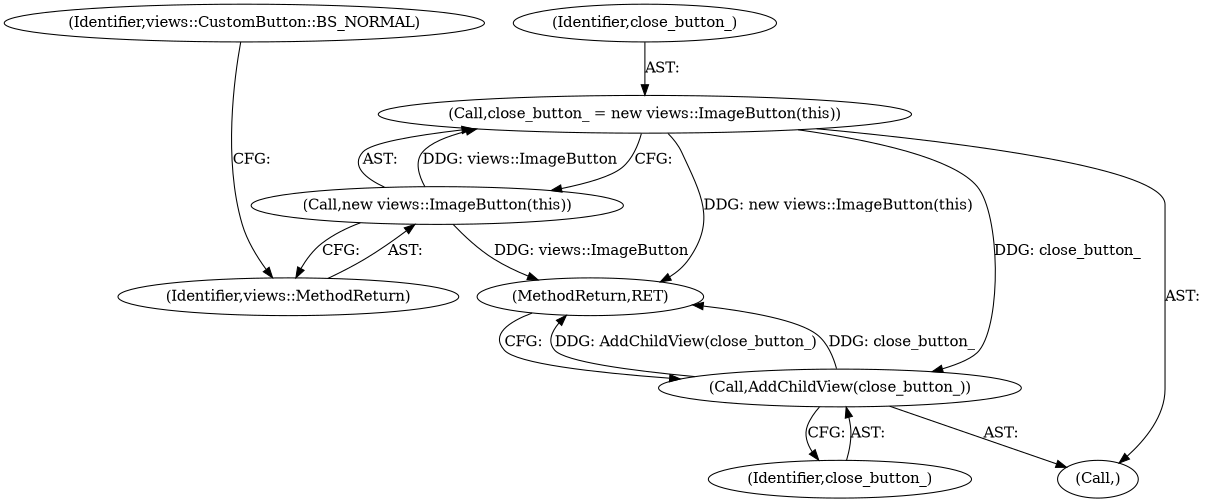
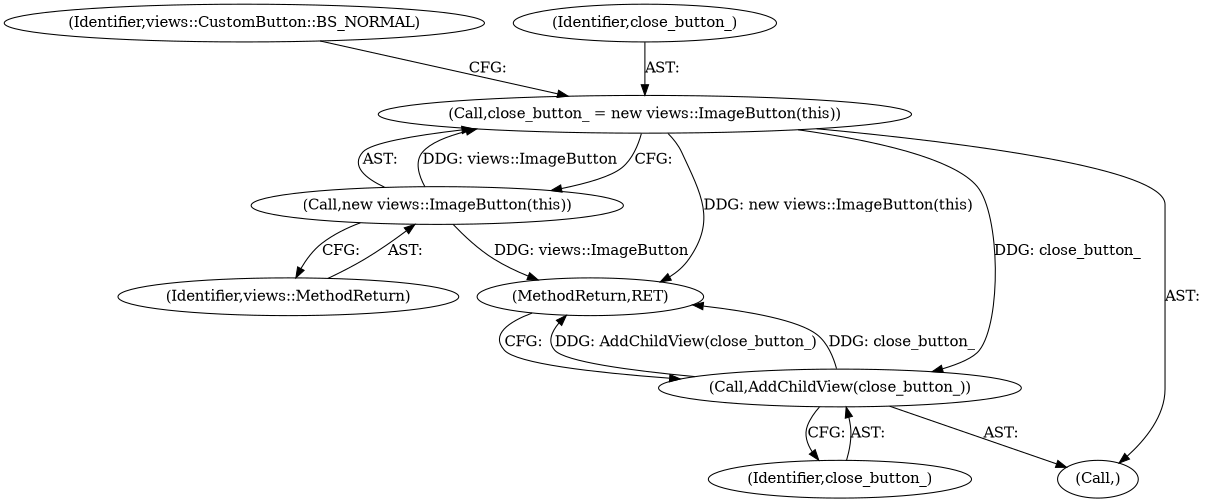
(232, 159) -> (439, 67)
